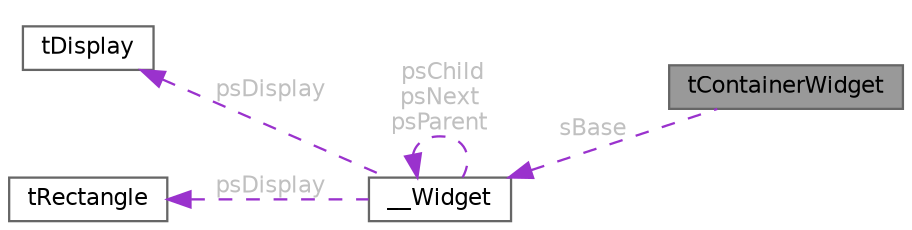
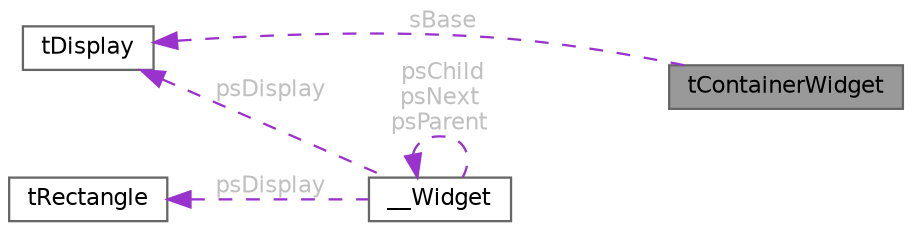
(624, 140) -> (432, 35)
